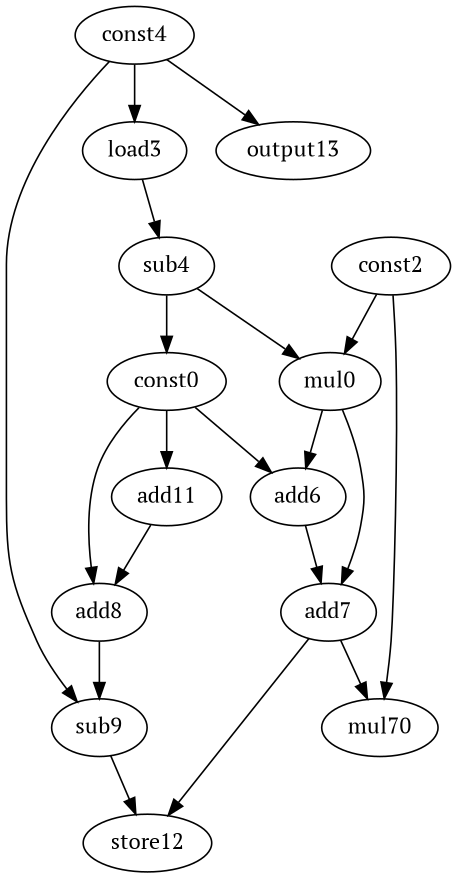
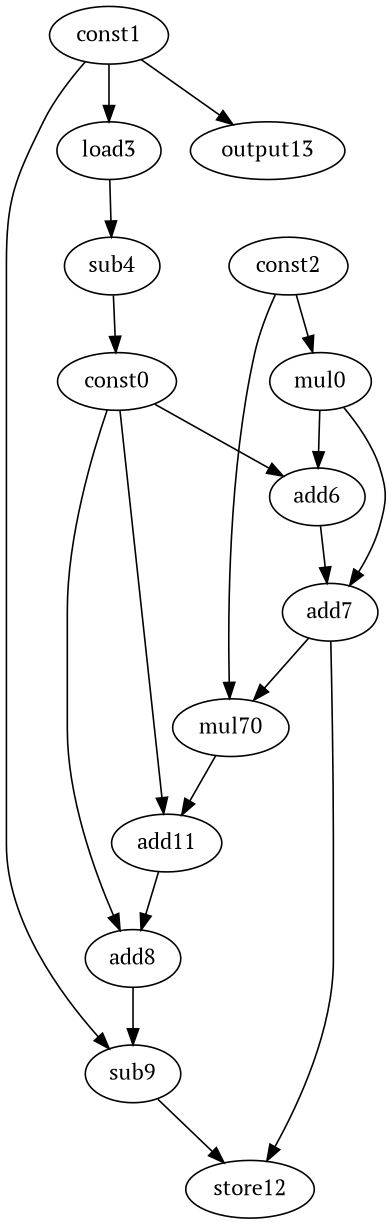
(135, 35) -> (109, 35)
(241, 319) -> none
none -> (203, 778)
